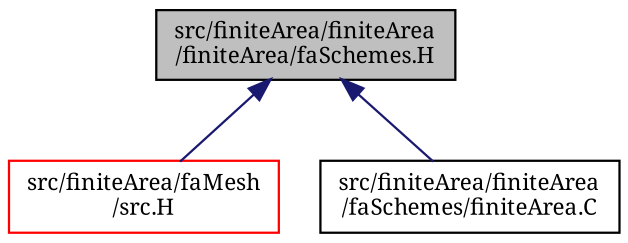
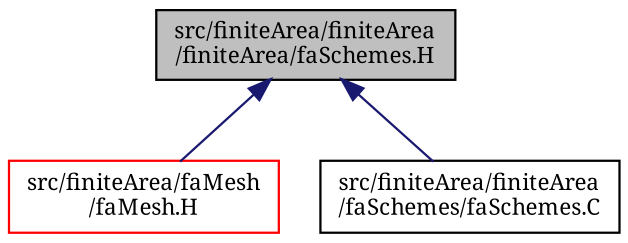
(144, 197) -> (144, 197)
(470, 197) -> (470, 197)
